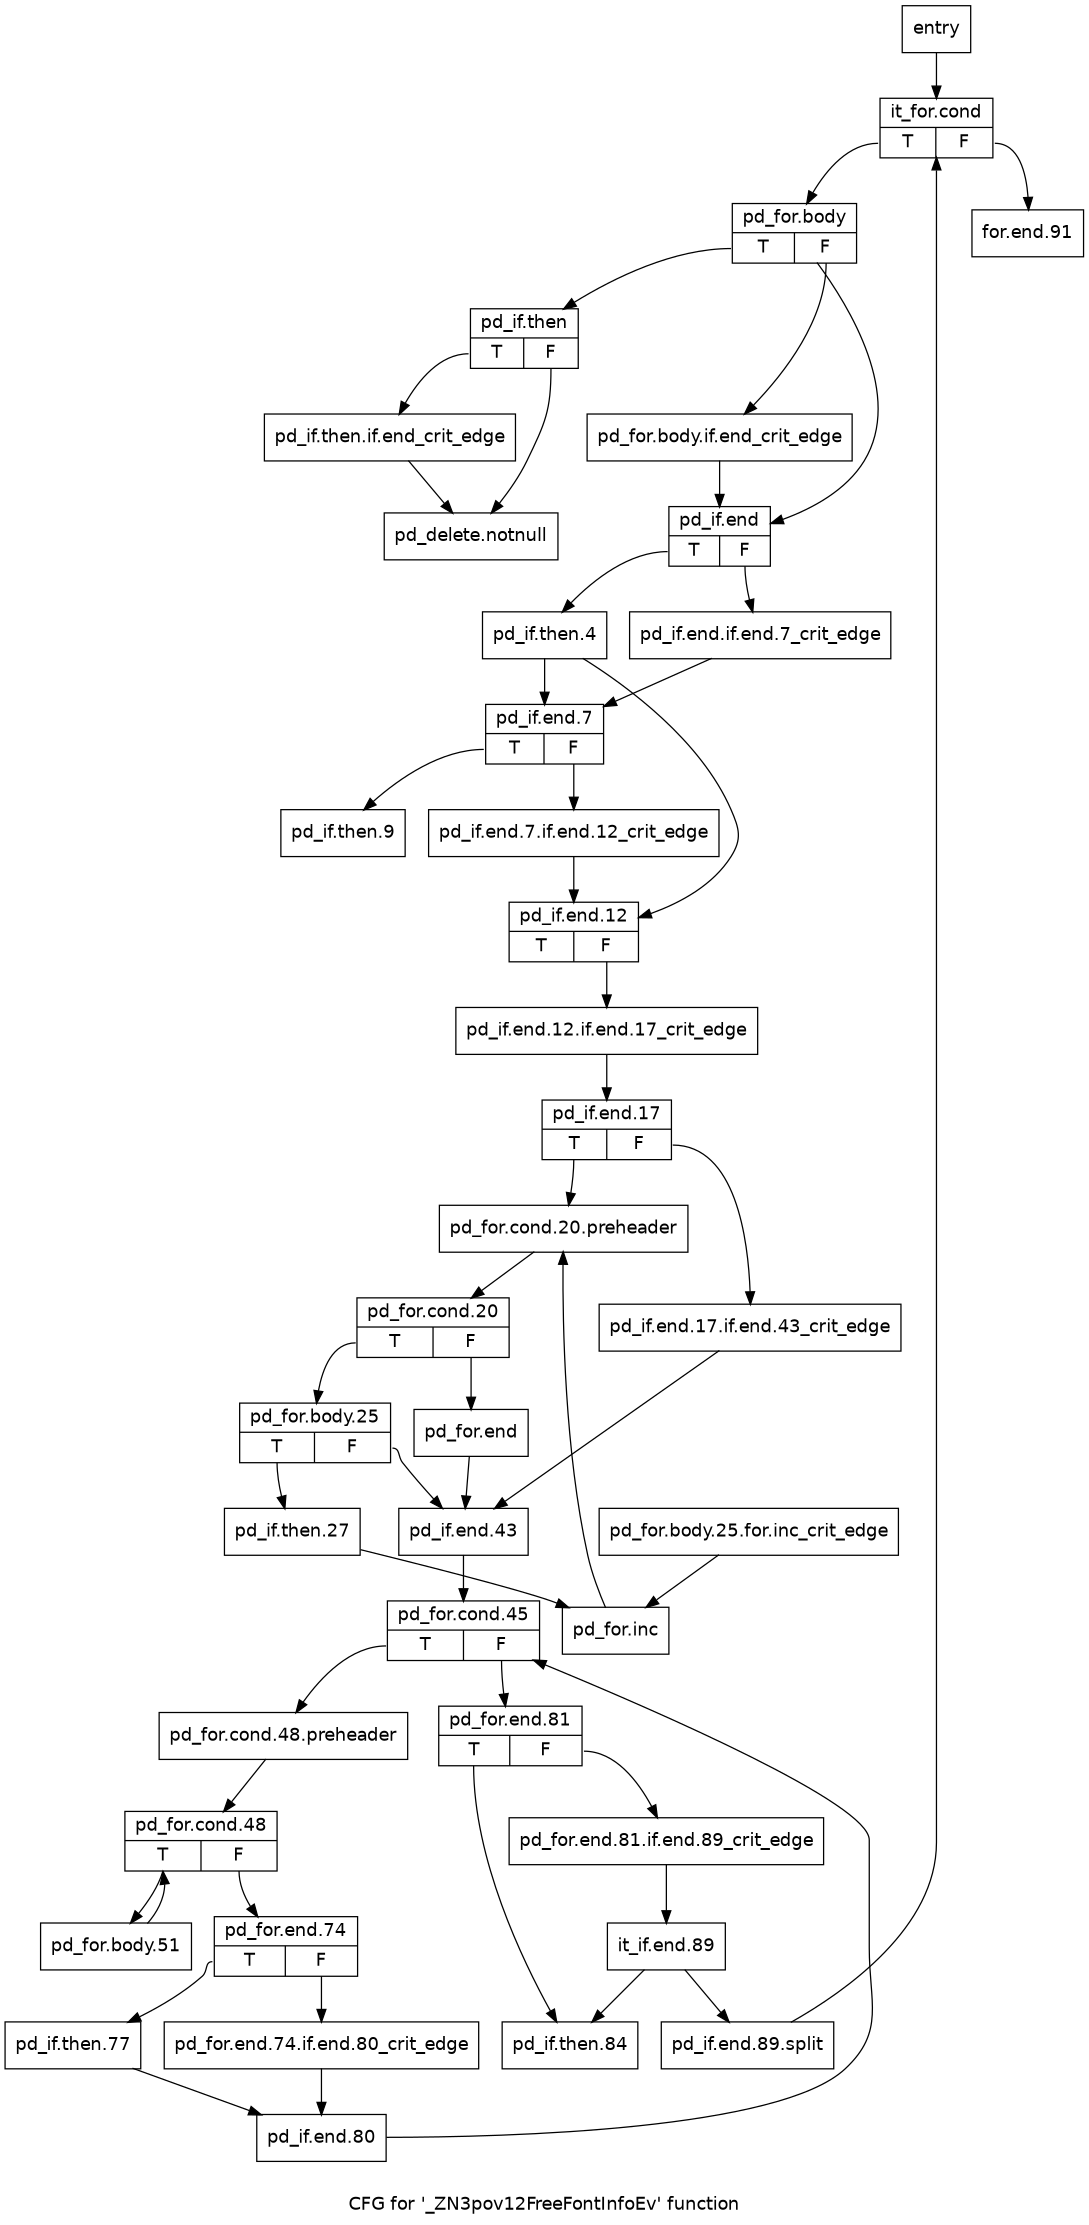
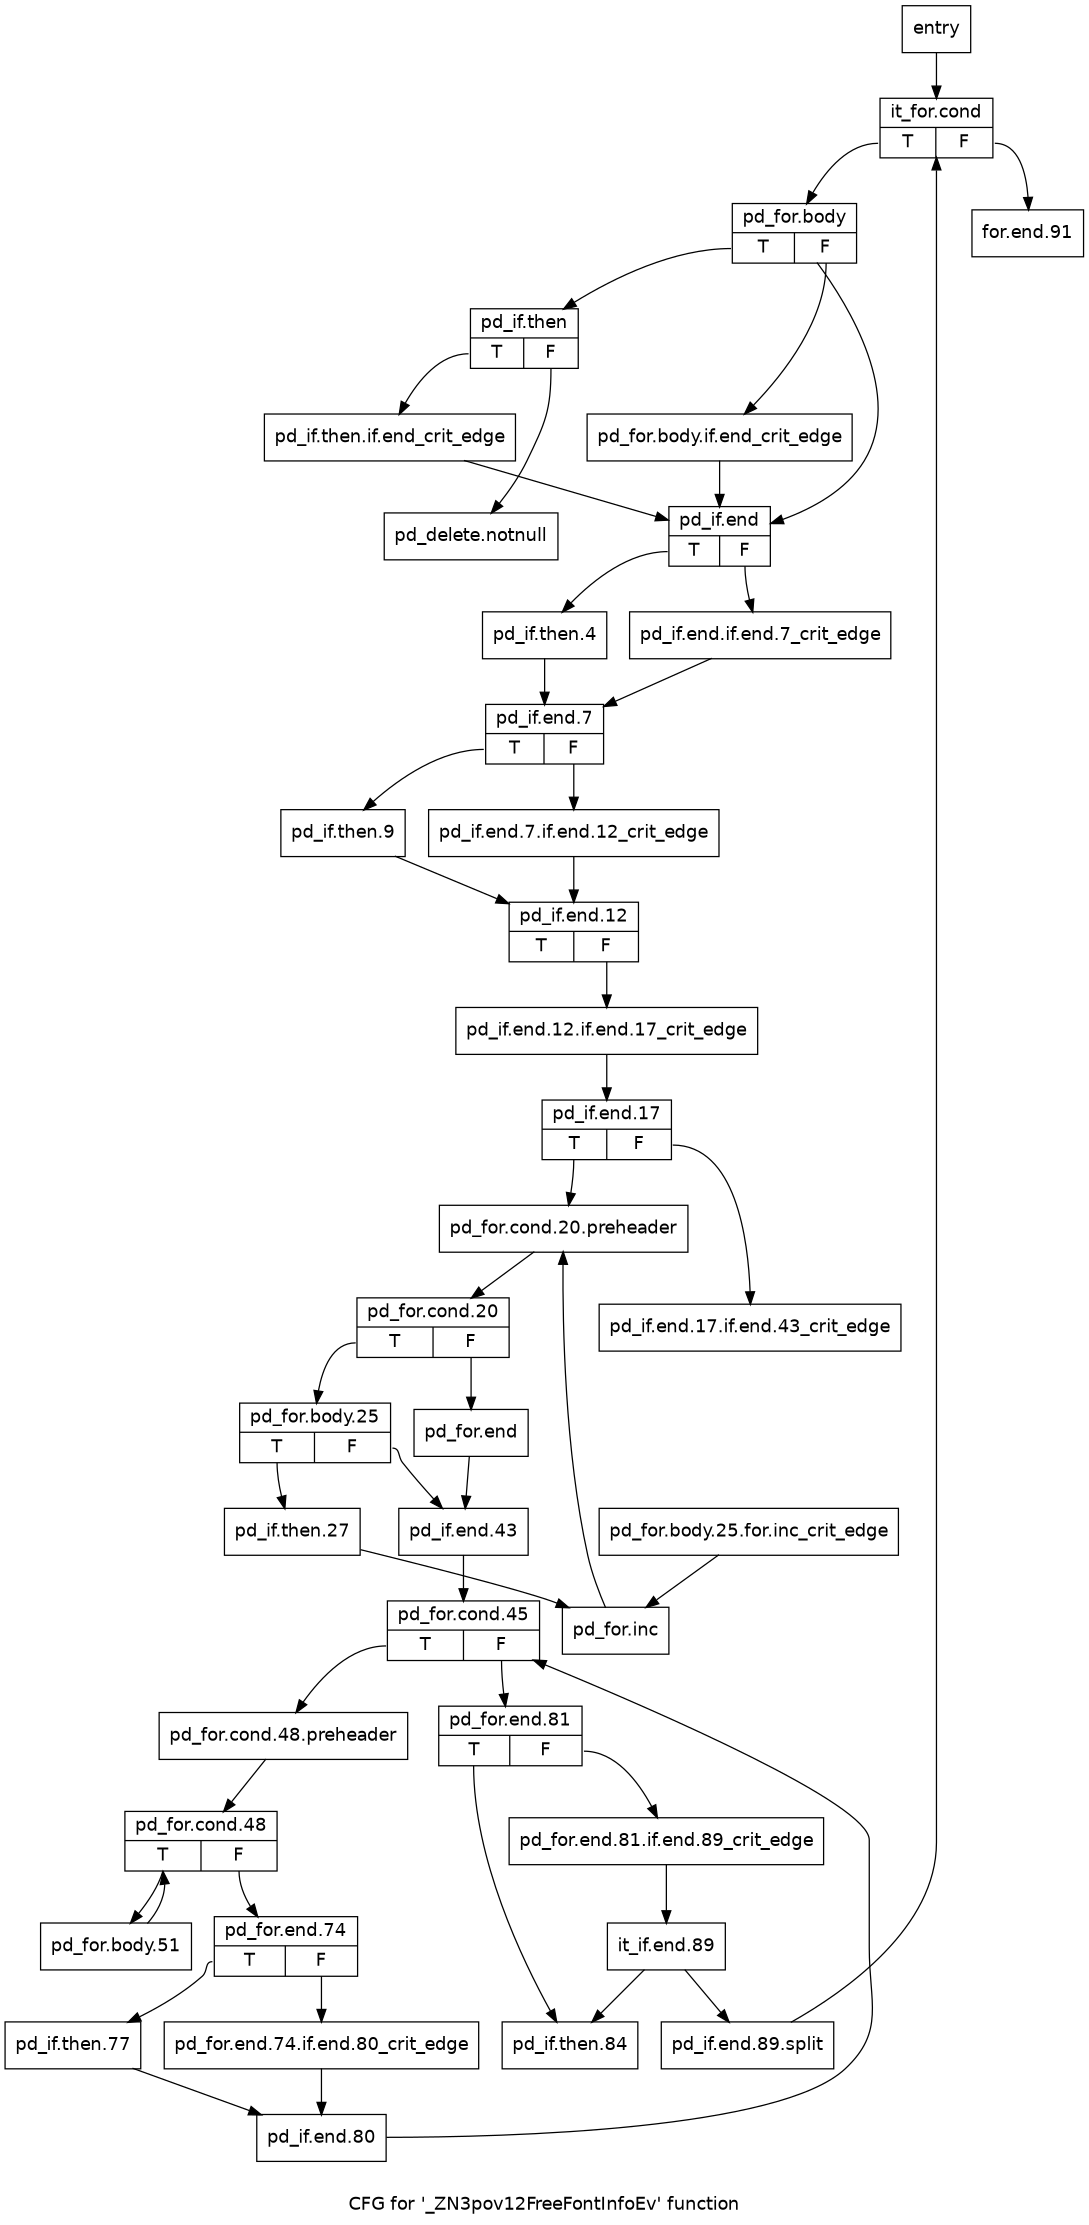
(426, 482) -> (560, 488)
(715, 781) -> (446, 877)
(612, 1426) -> none
